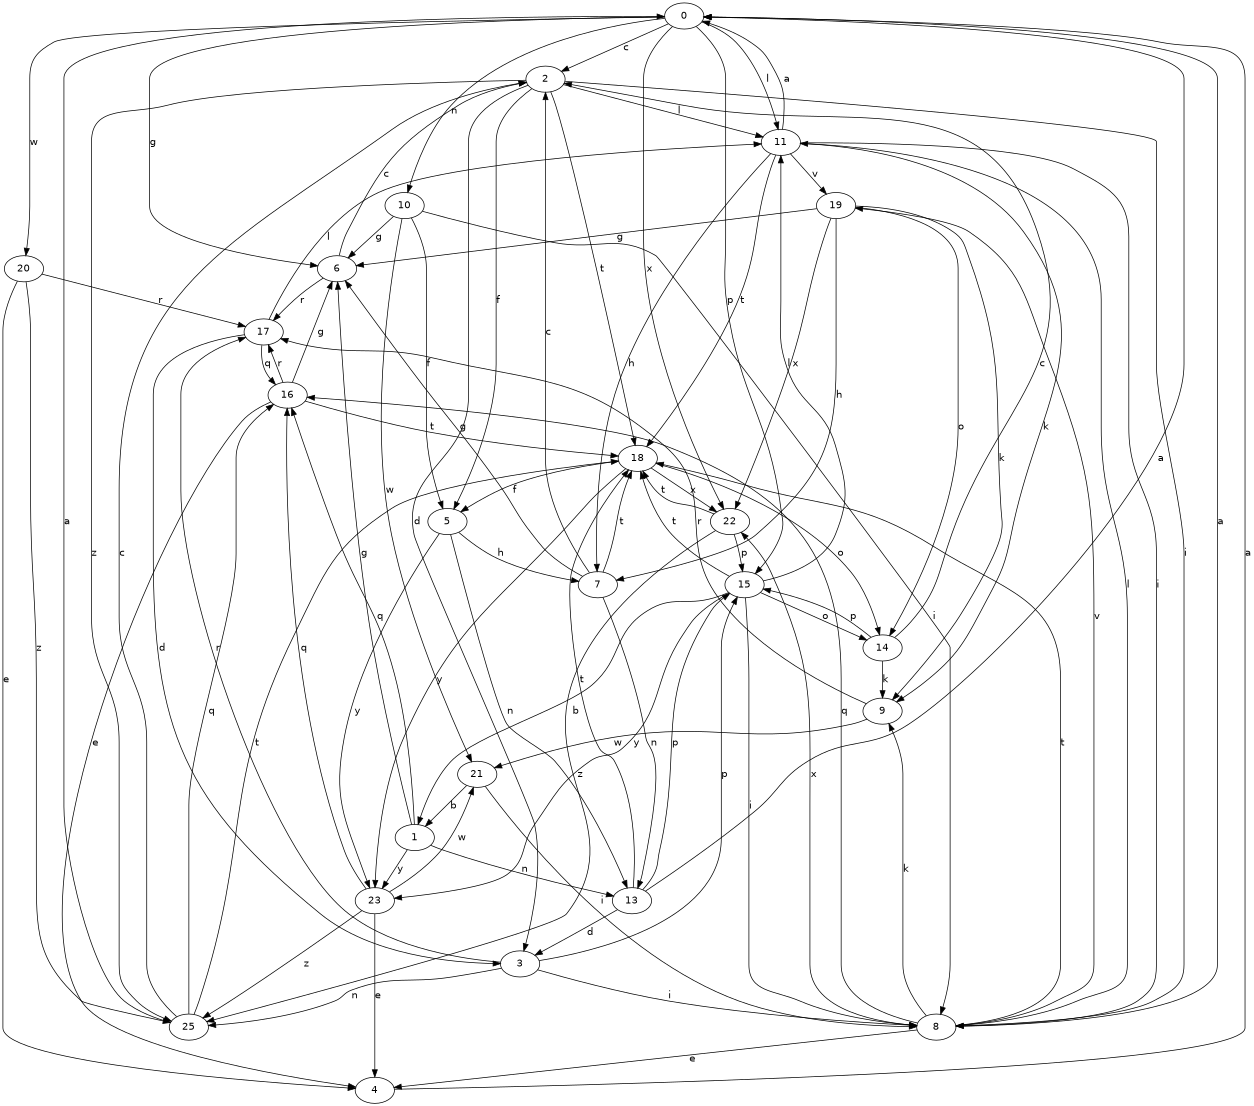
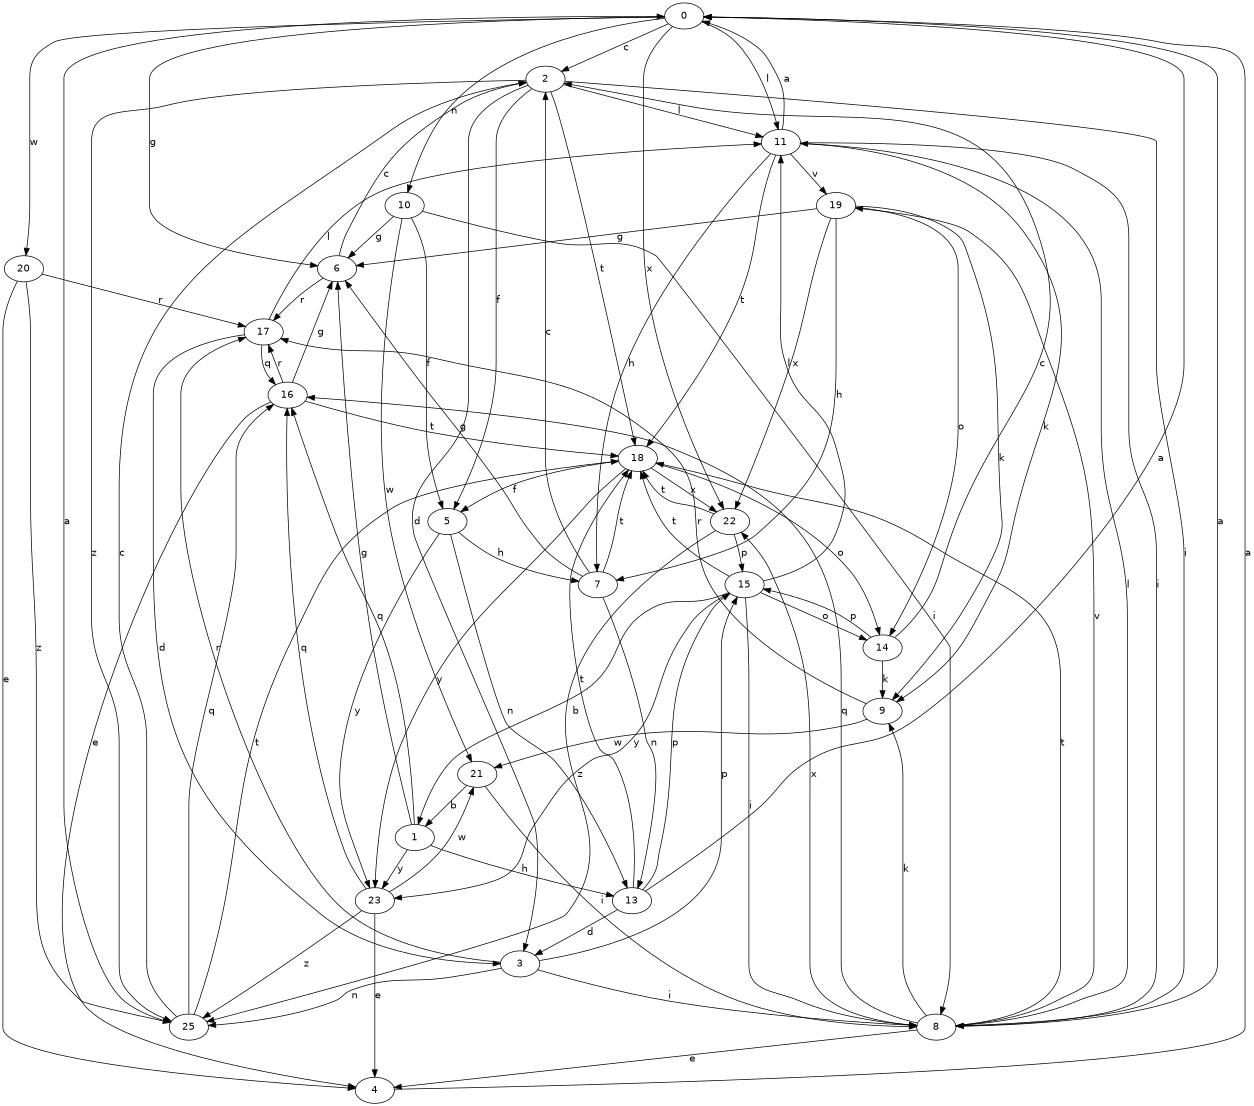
(726, 300) -> none
(525, 869) -> (525, 869)
